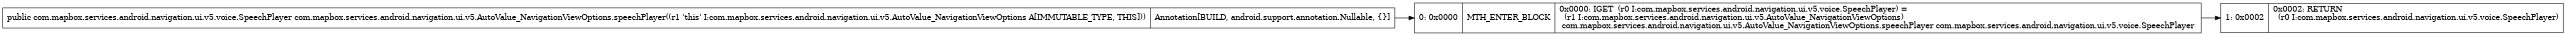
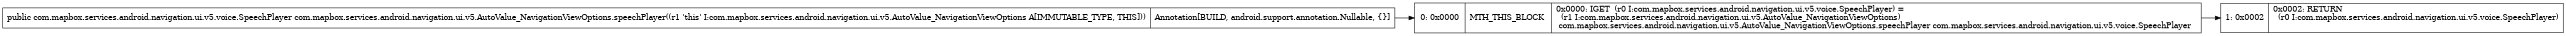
(1509, 18) -> (1507, 18)
